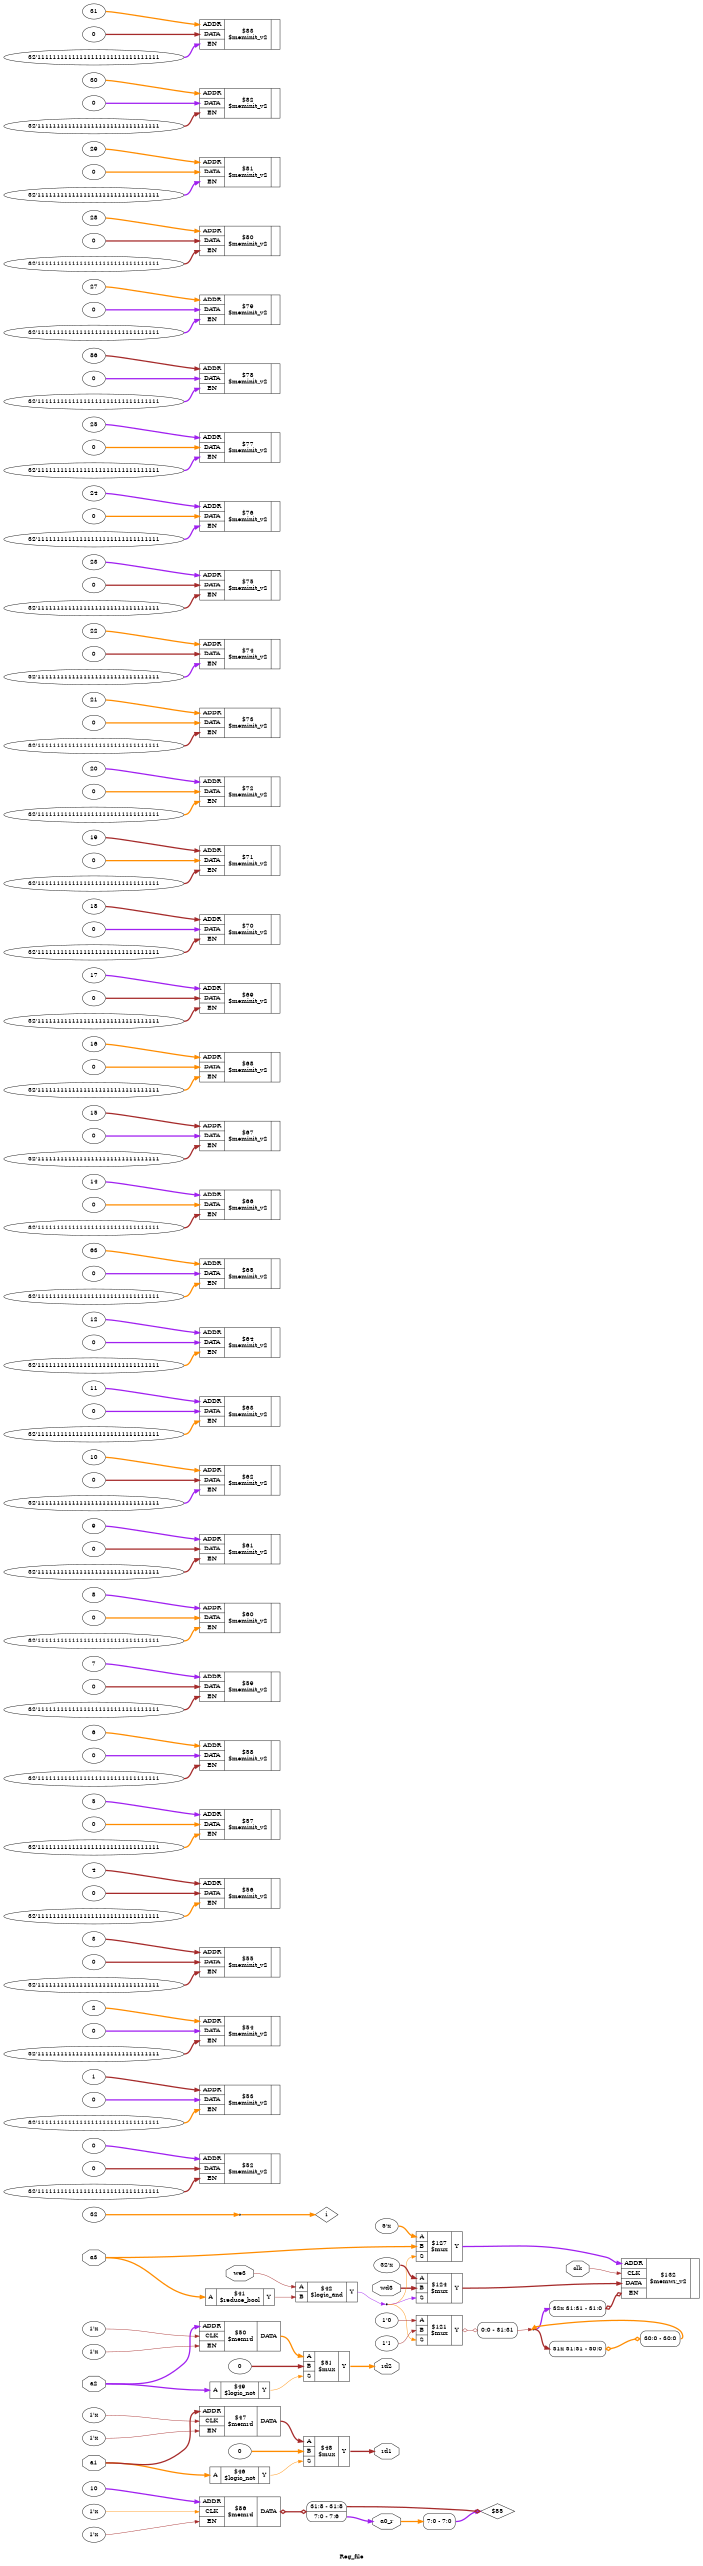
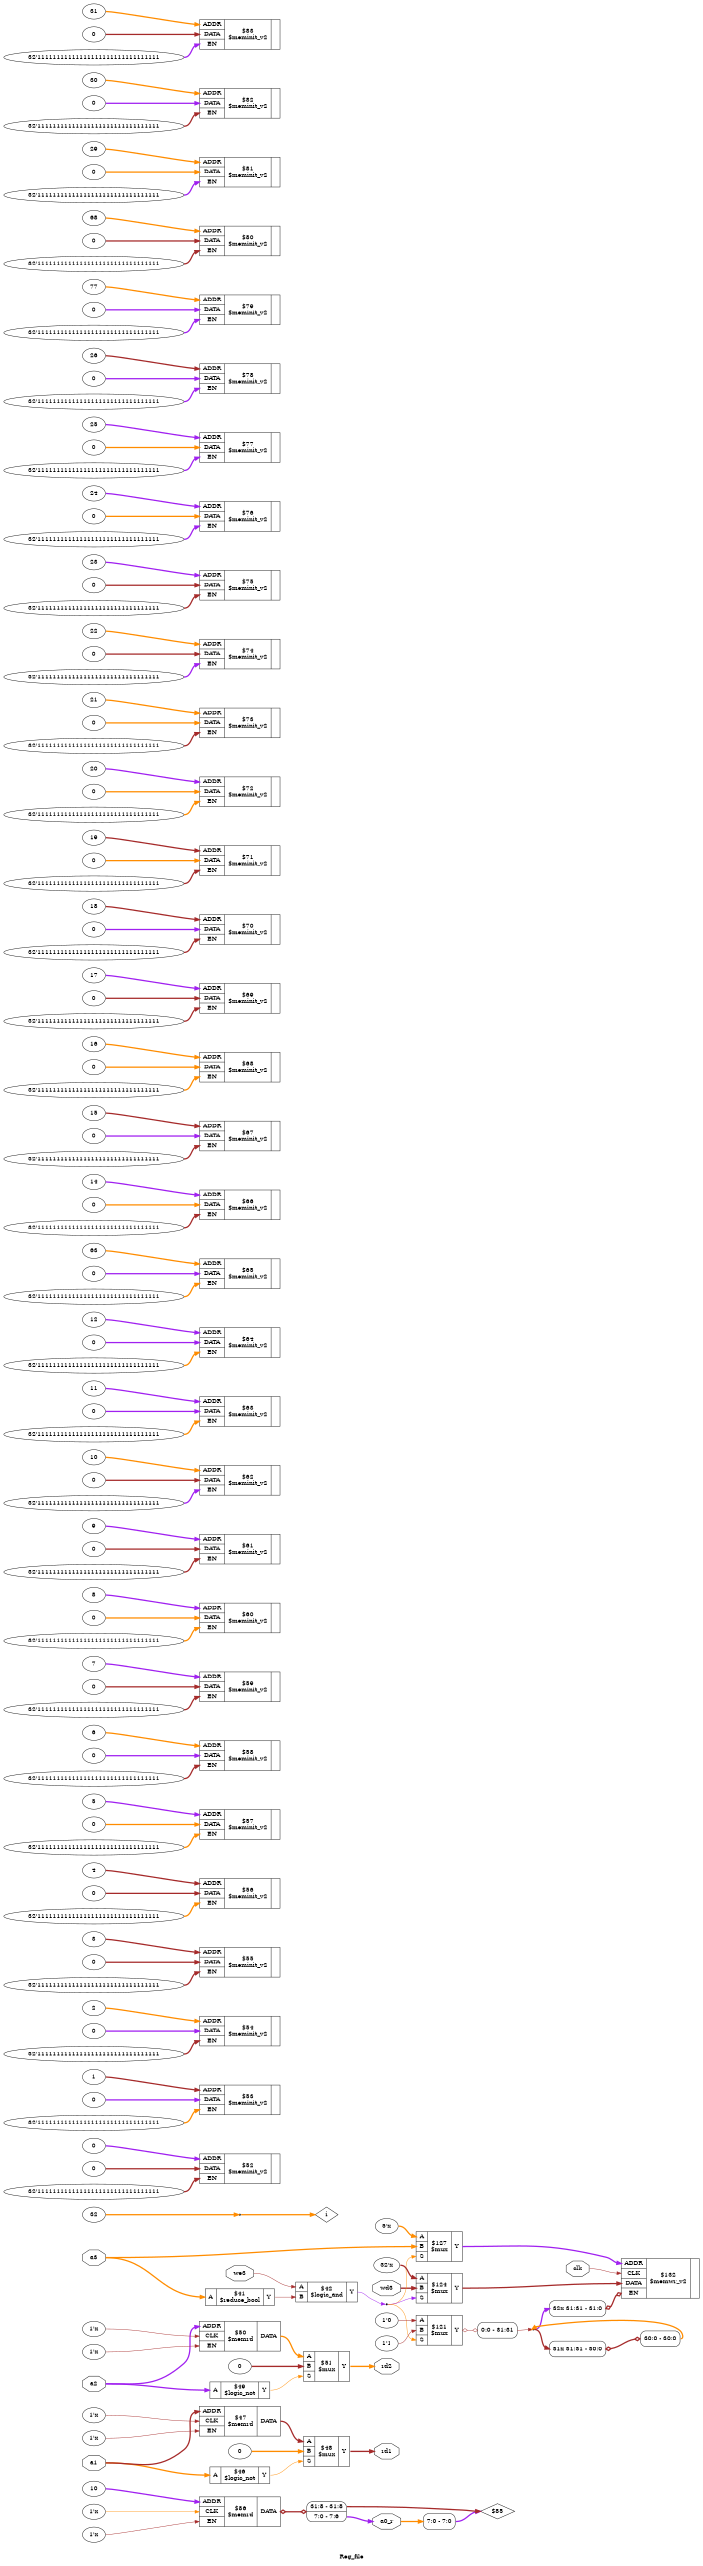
(94, 218) -> (94, 218)
(94, 287) -> (94, 287)
(94, 356) -> (94, 356)
(623, 2344) -> (623, 2344)
(411, 2508) -> (411, 2508)
